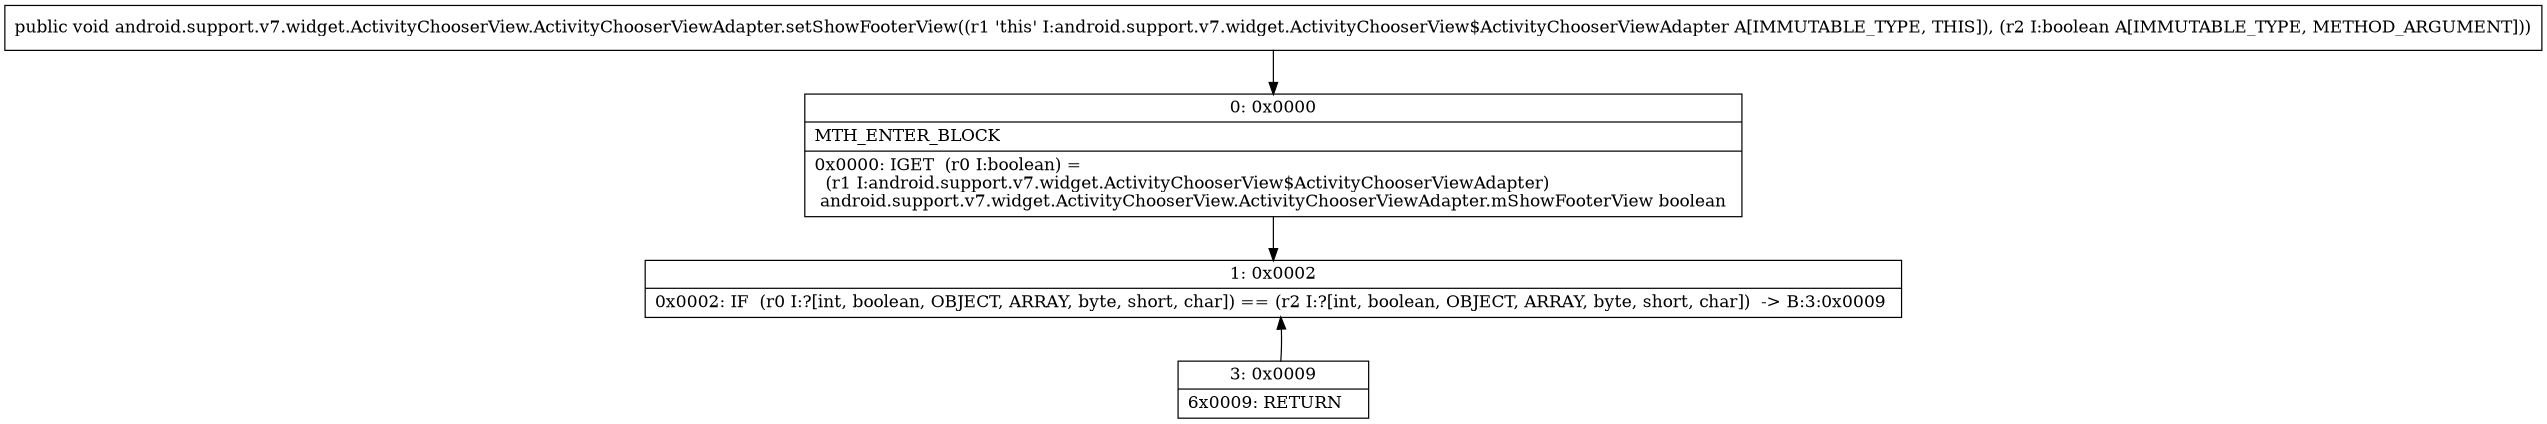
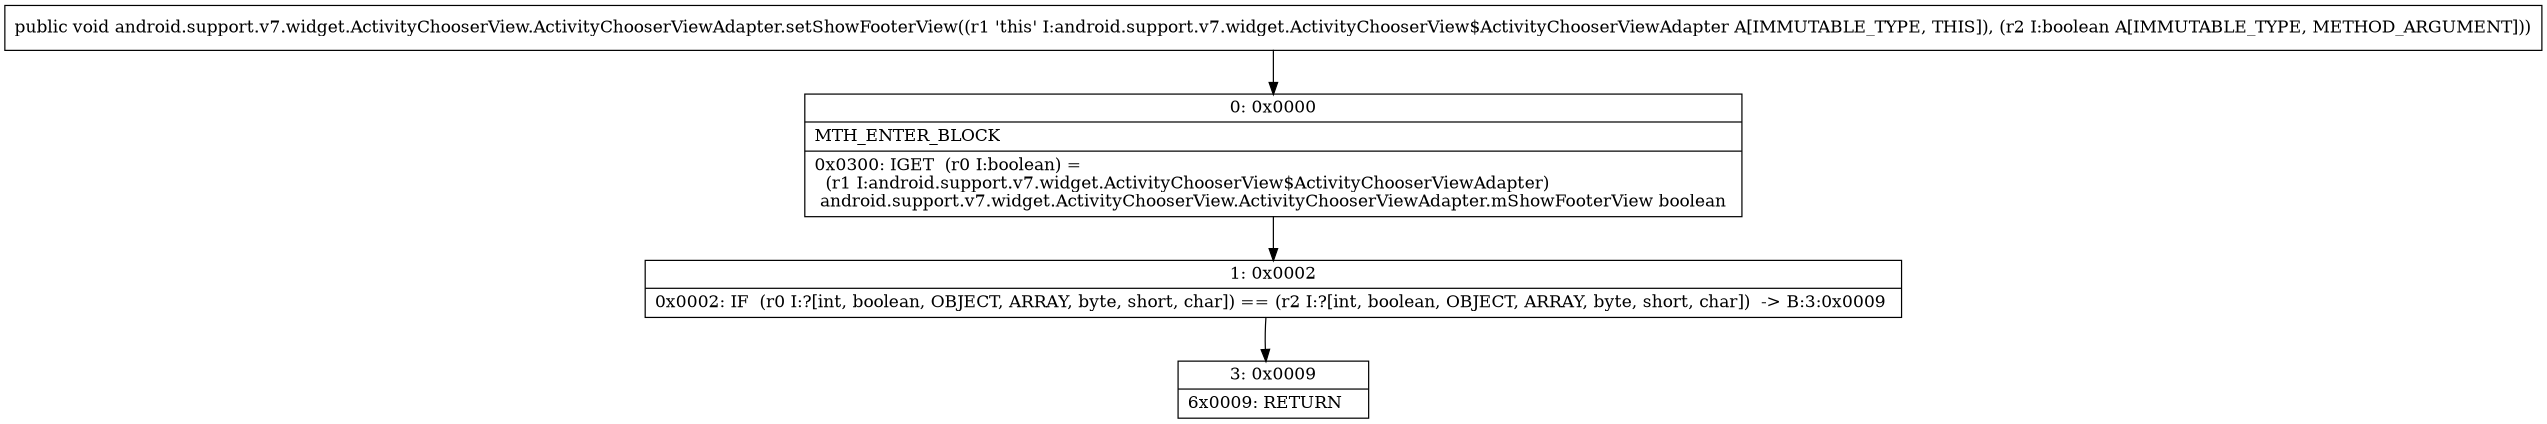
(951, 165) -> (951, 165)
(1281, 345) -> (1265, 333)
